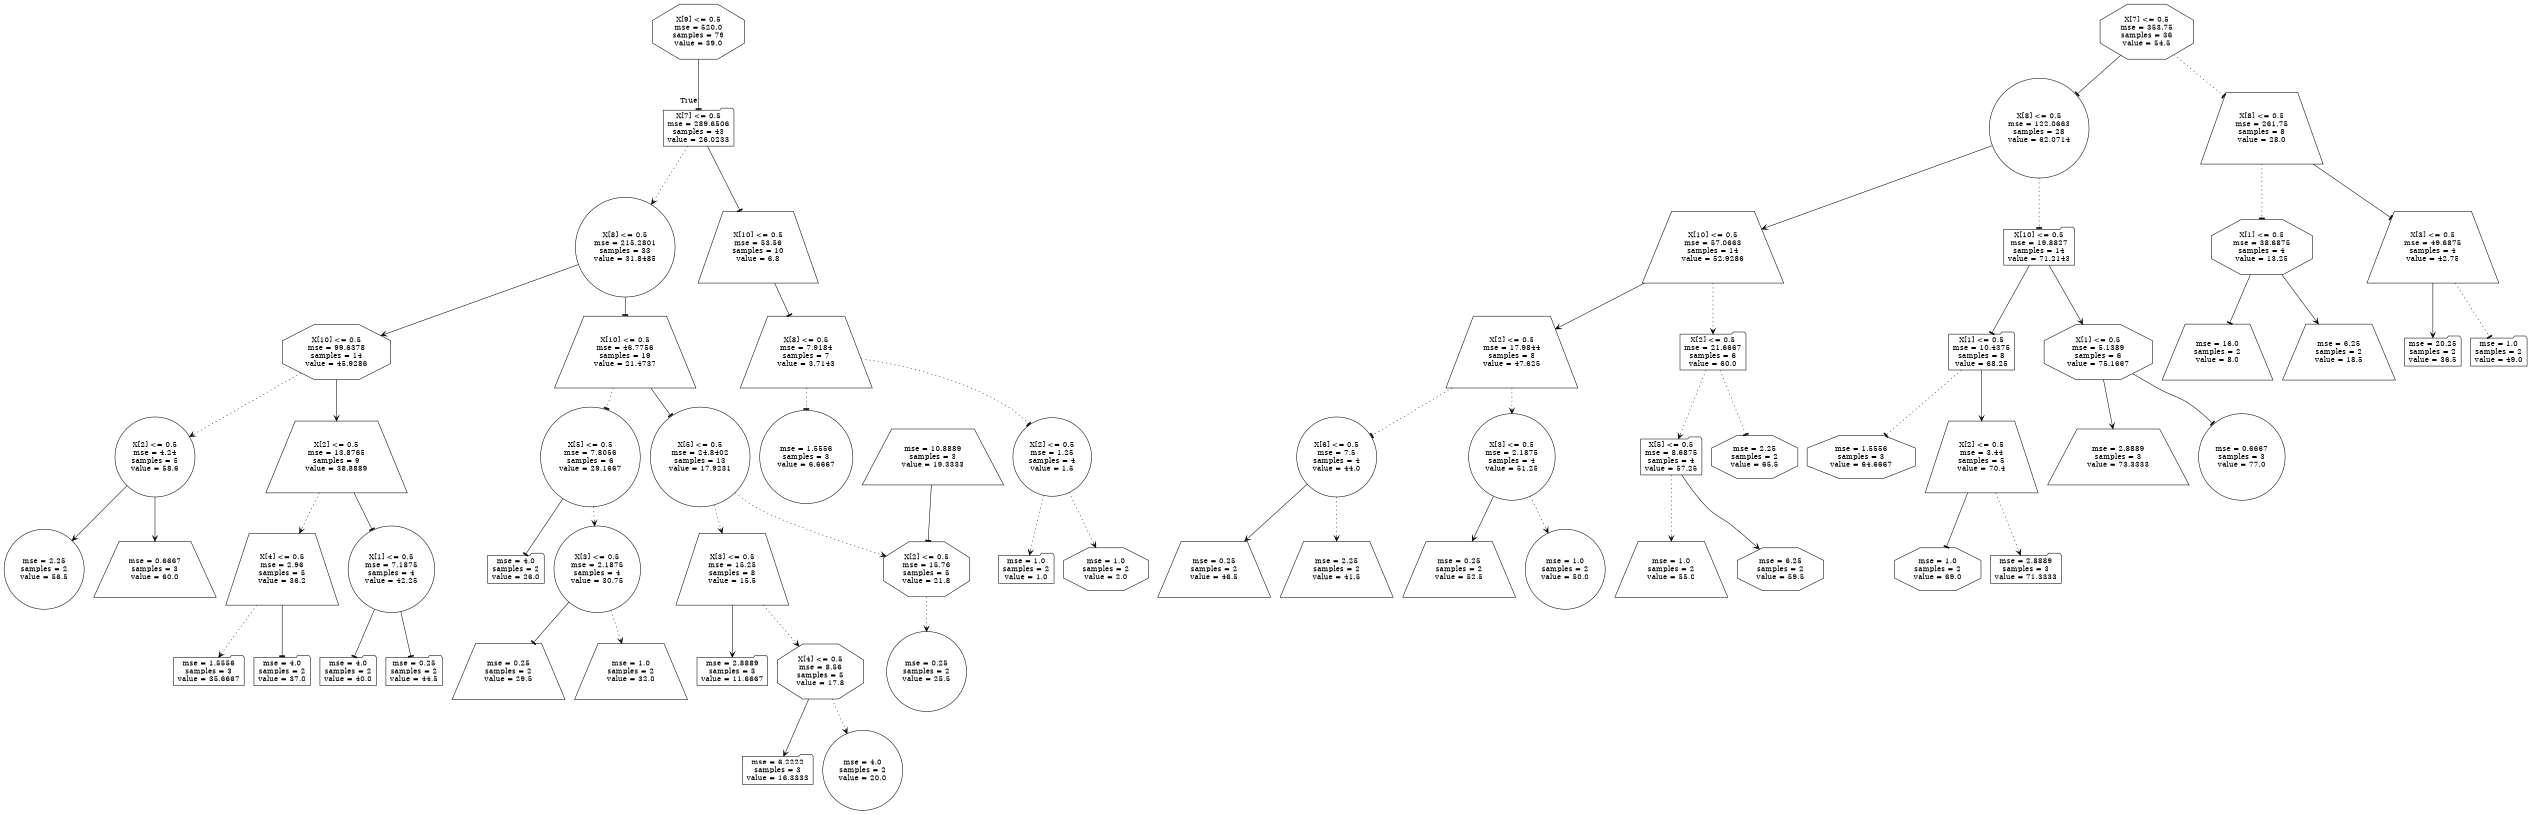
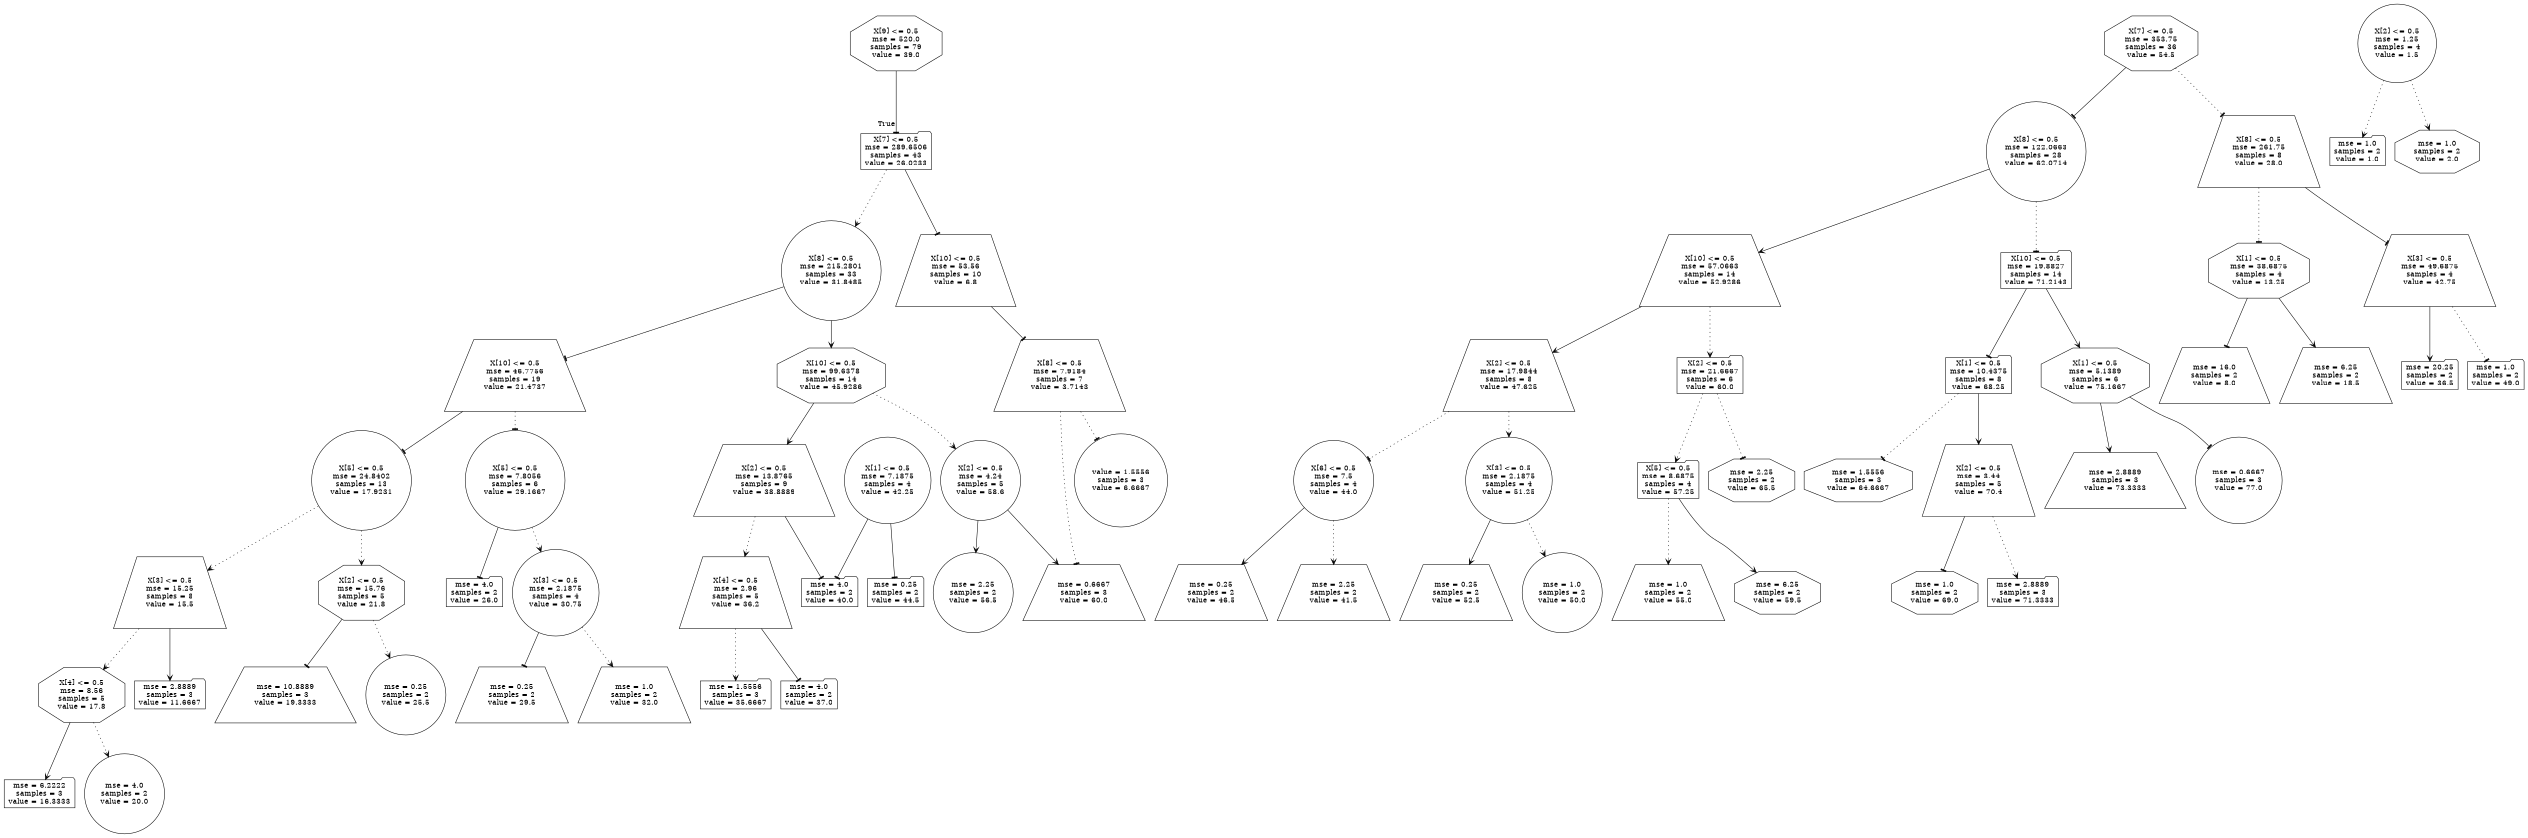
(949, 380) -> (1065, 487)
(806, 457) -> (1121, 480)
(363, 510) -> (803, 546)
(930, 512) -> (325, 642)
